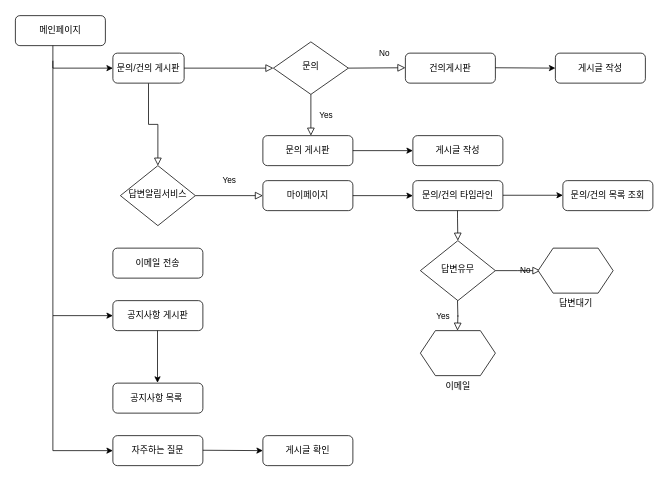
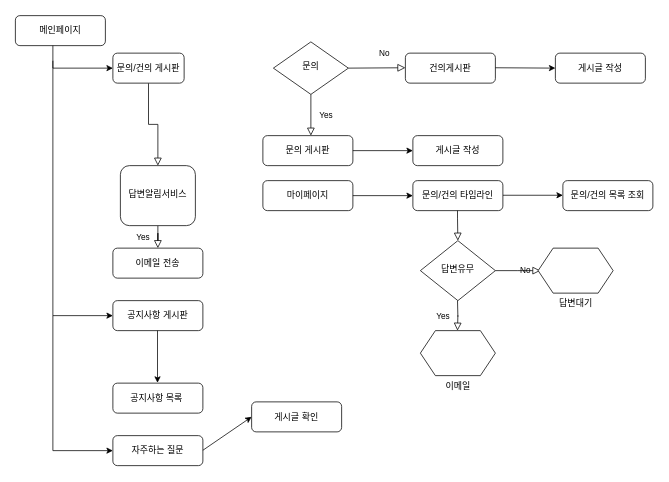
(224, 68) -> none
(158, 195) -> (158, 195)
(225, 195) -> (158, 239)
(308, 450) -> (297, 417)
